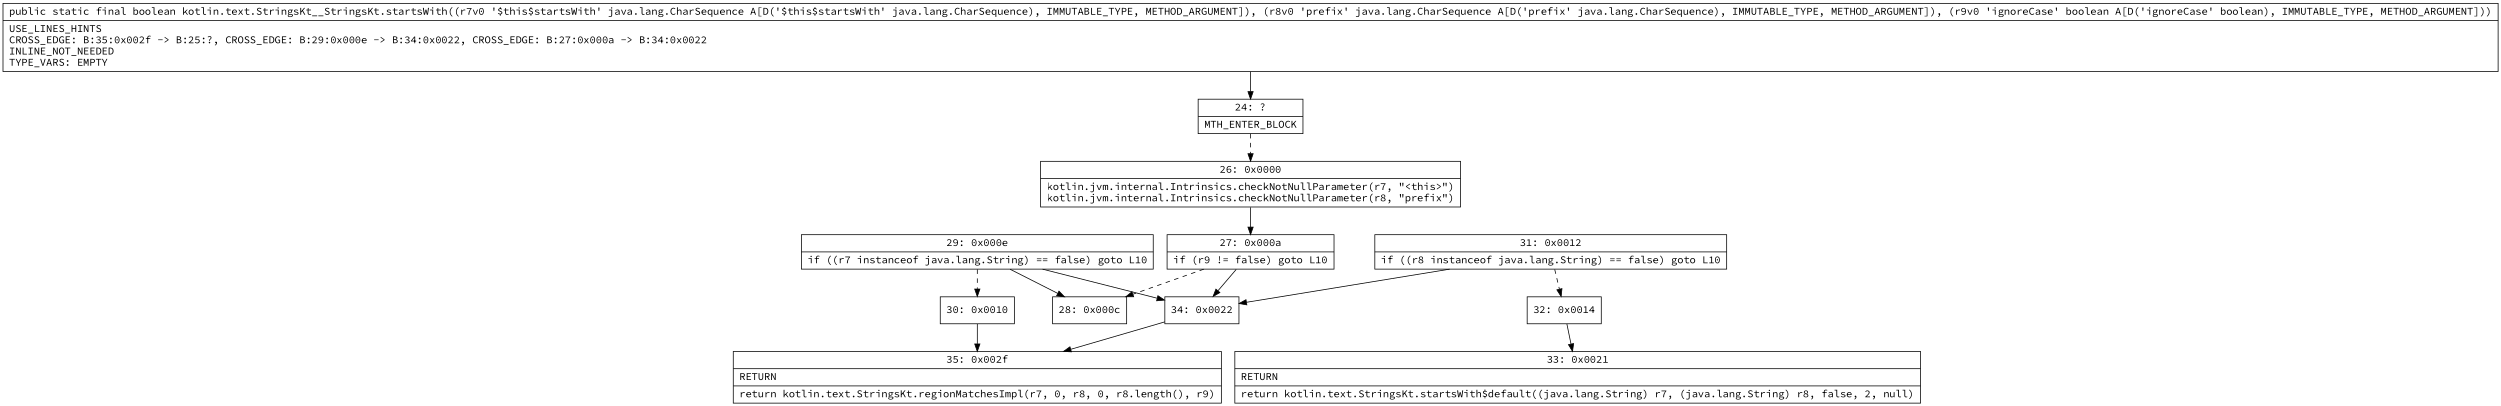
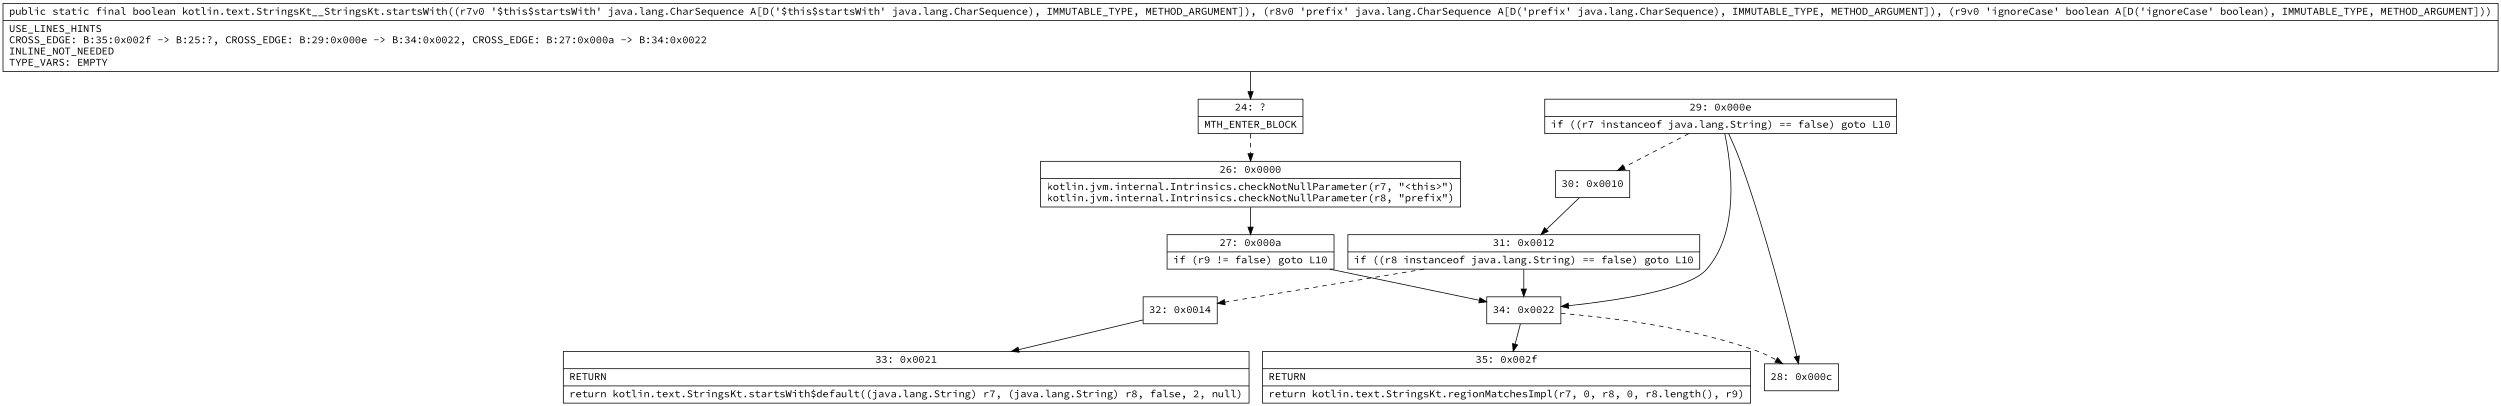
(1168, 282) -> (1671, 328)
(977, 334) -> (1563, 214)
